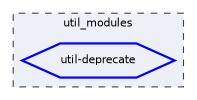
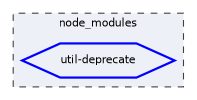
(98, 24) -> (98, 24)
